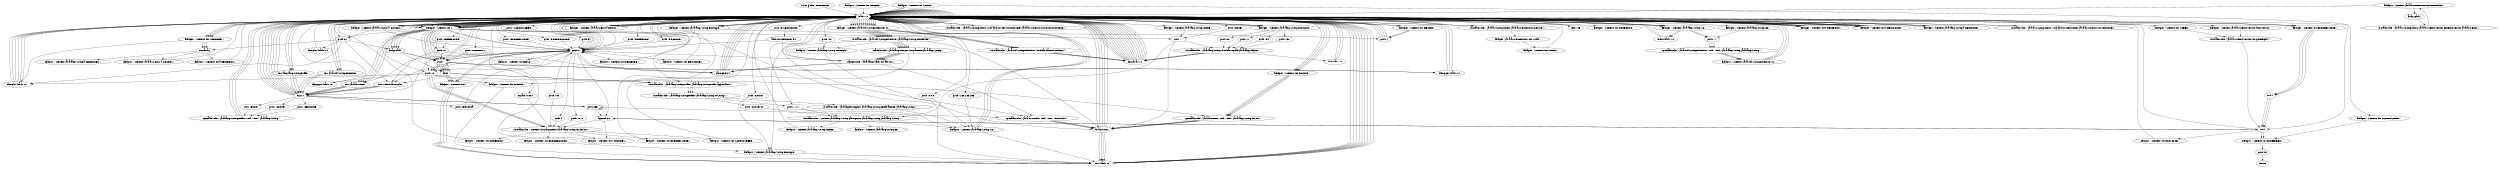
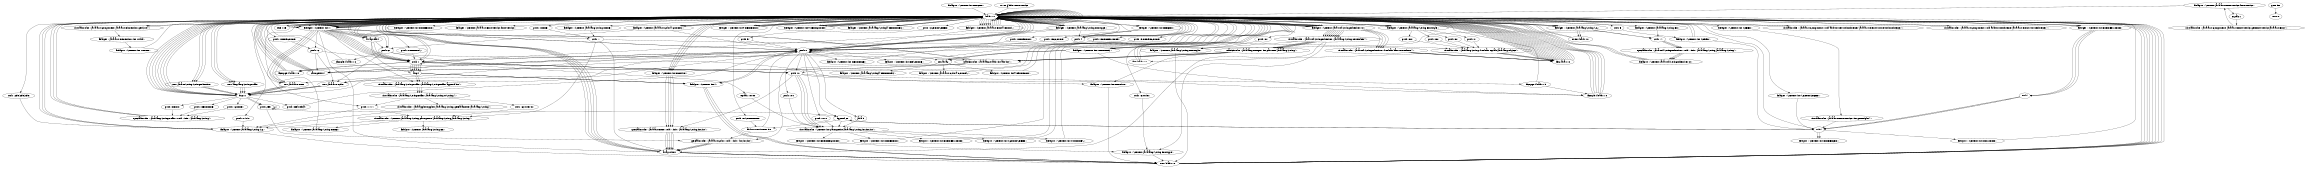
(2414, 17) -> (2236, 17)
none -> (1617, 28)
(2241, 33) -> none
(367, 45) -> (379, 44)
none -> (738, 45)
(425, 49) -> none
(515, 62) -> none
(340, 73) -> (192, 84)
(446, 73) -> (416, 73)
(228, 80) -> (1566, 90)
(390, 84) -> (333, 84)
(558, 118) -> (861, 118)
(606, 129) -> (802, 125)
(2322, 130) -> (1797, 118)
(2263, 146) -> none
